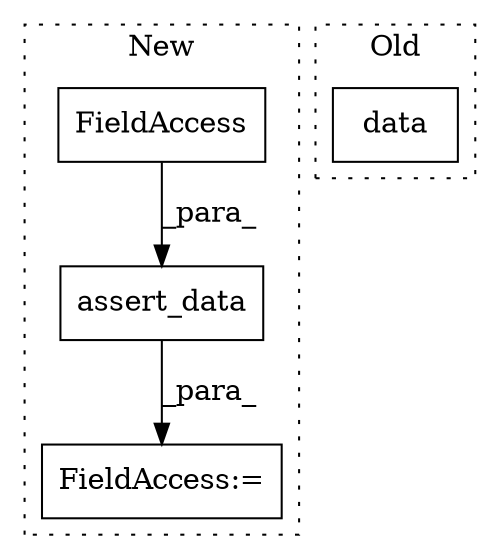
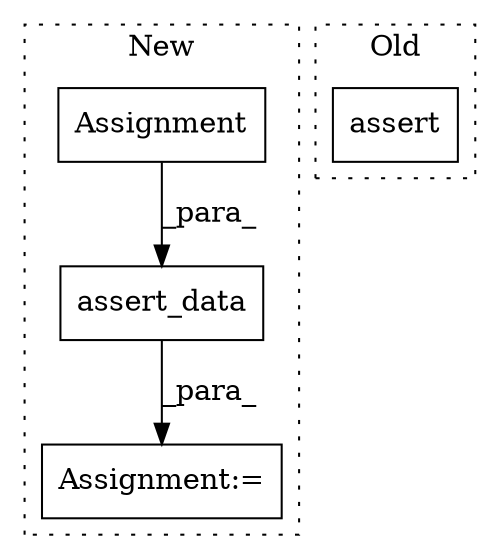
(162, 125) -> (162, 125)
(395, 125) -> (395, 125)
(162, 481) -> (162, 481)
